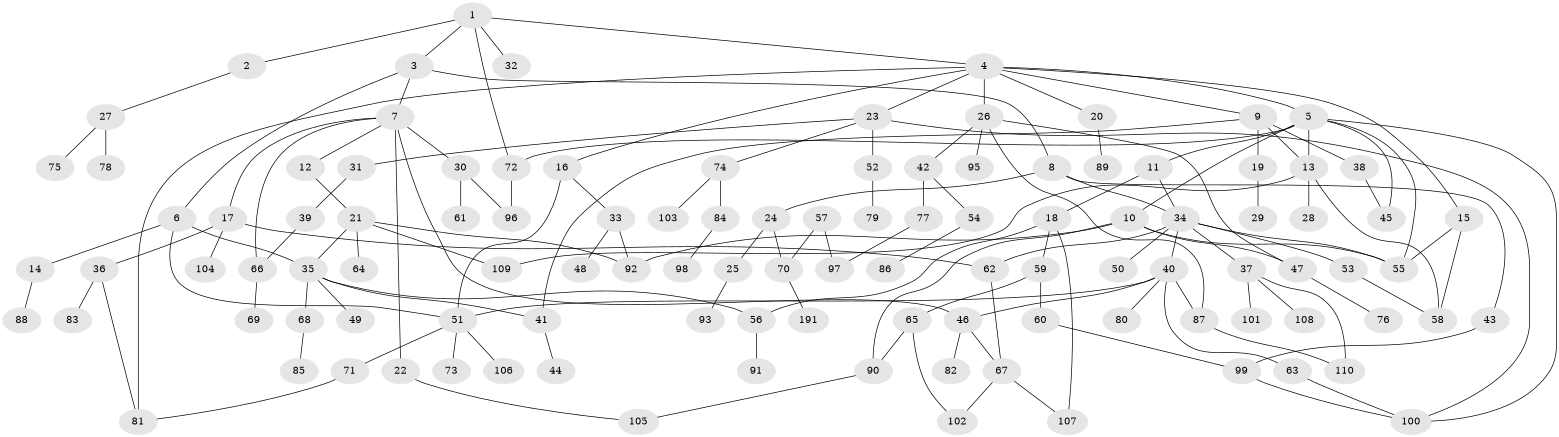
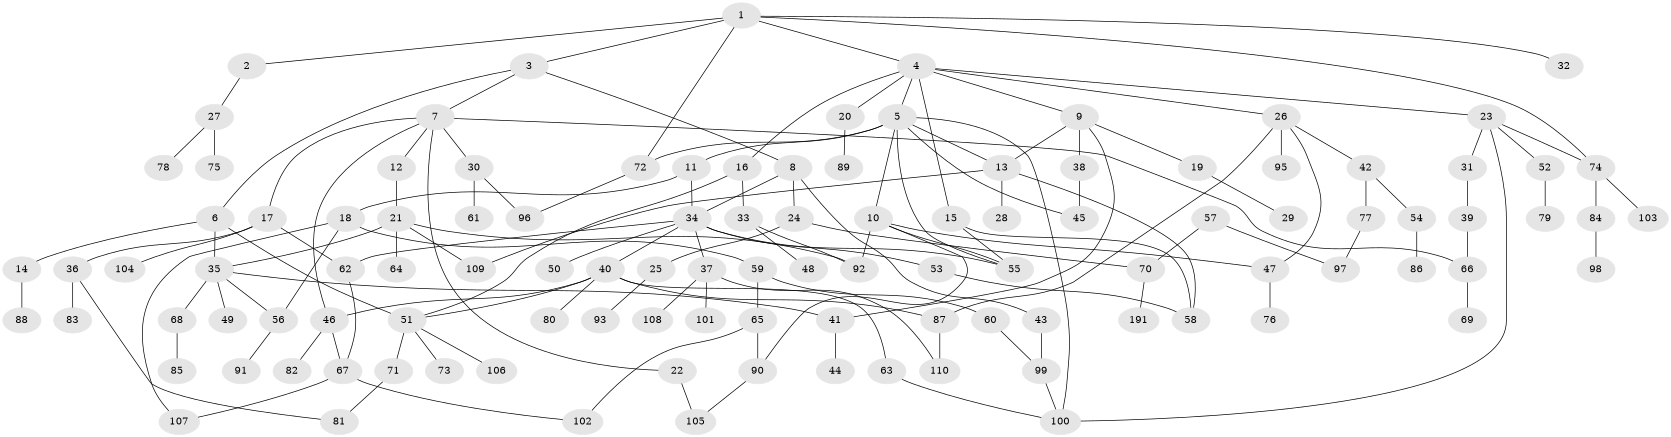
none -> (1184, 47)
(440, 94) -> none
